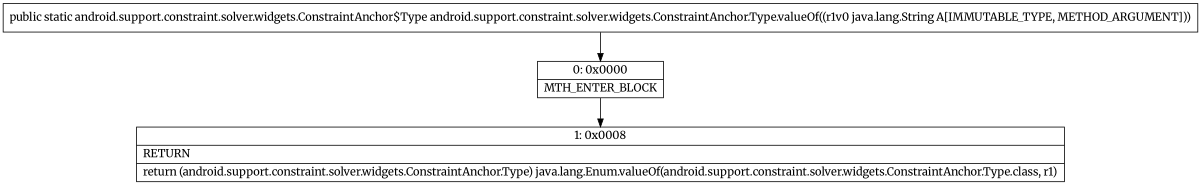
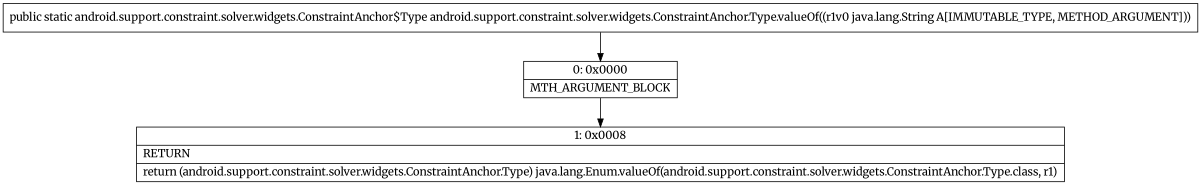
(600, 88) -> (600, 88)
